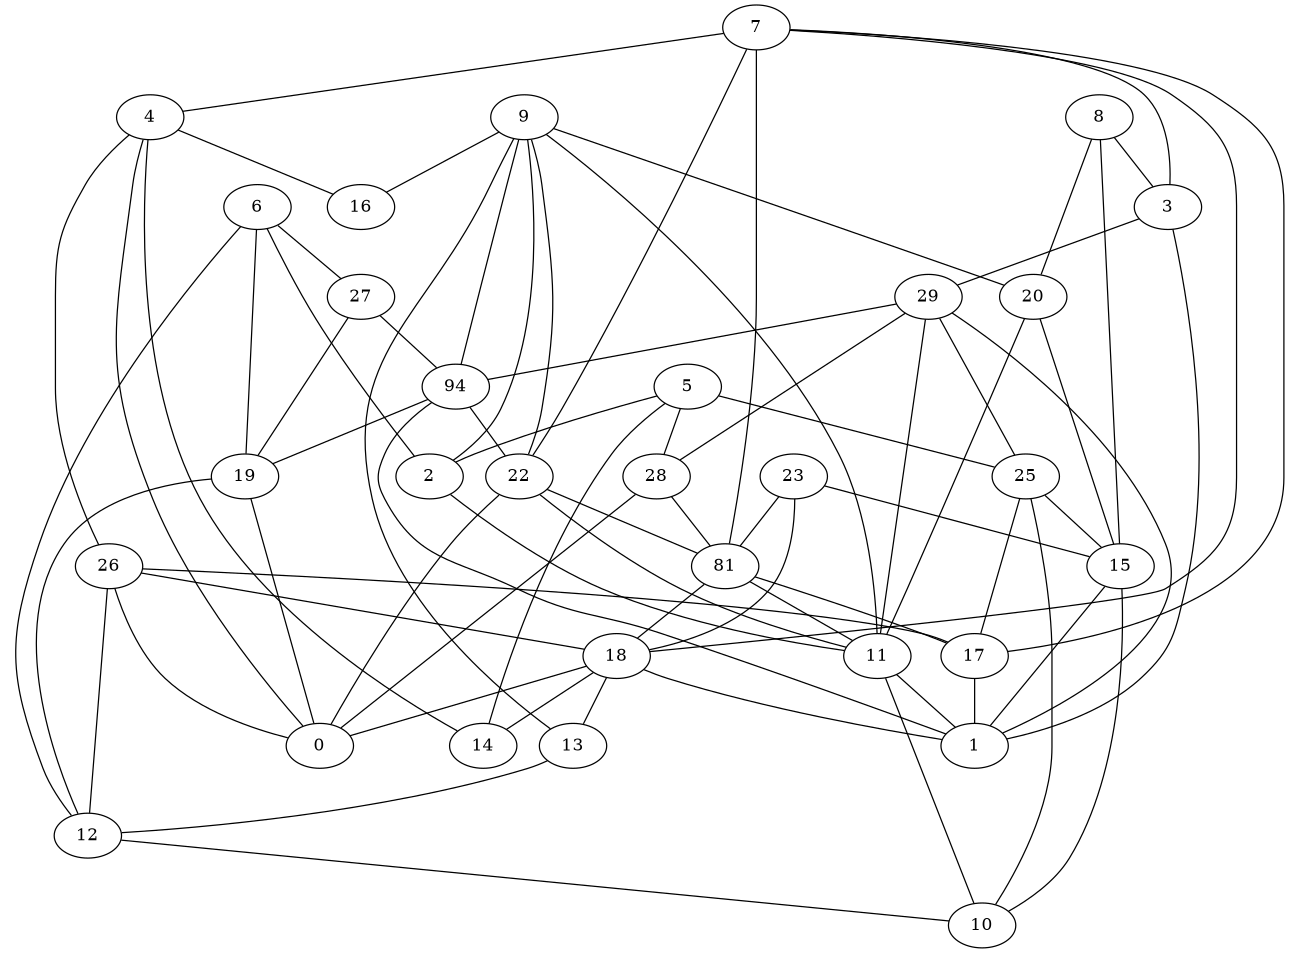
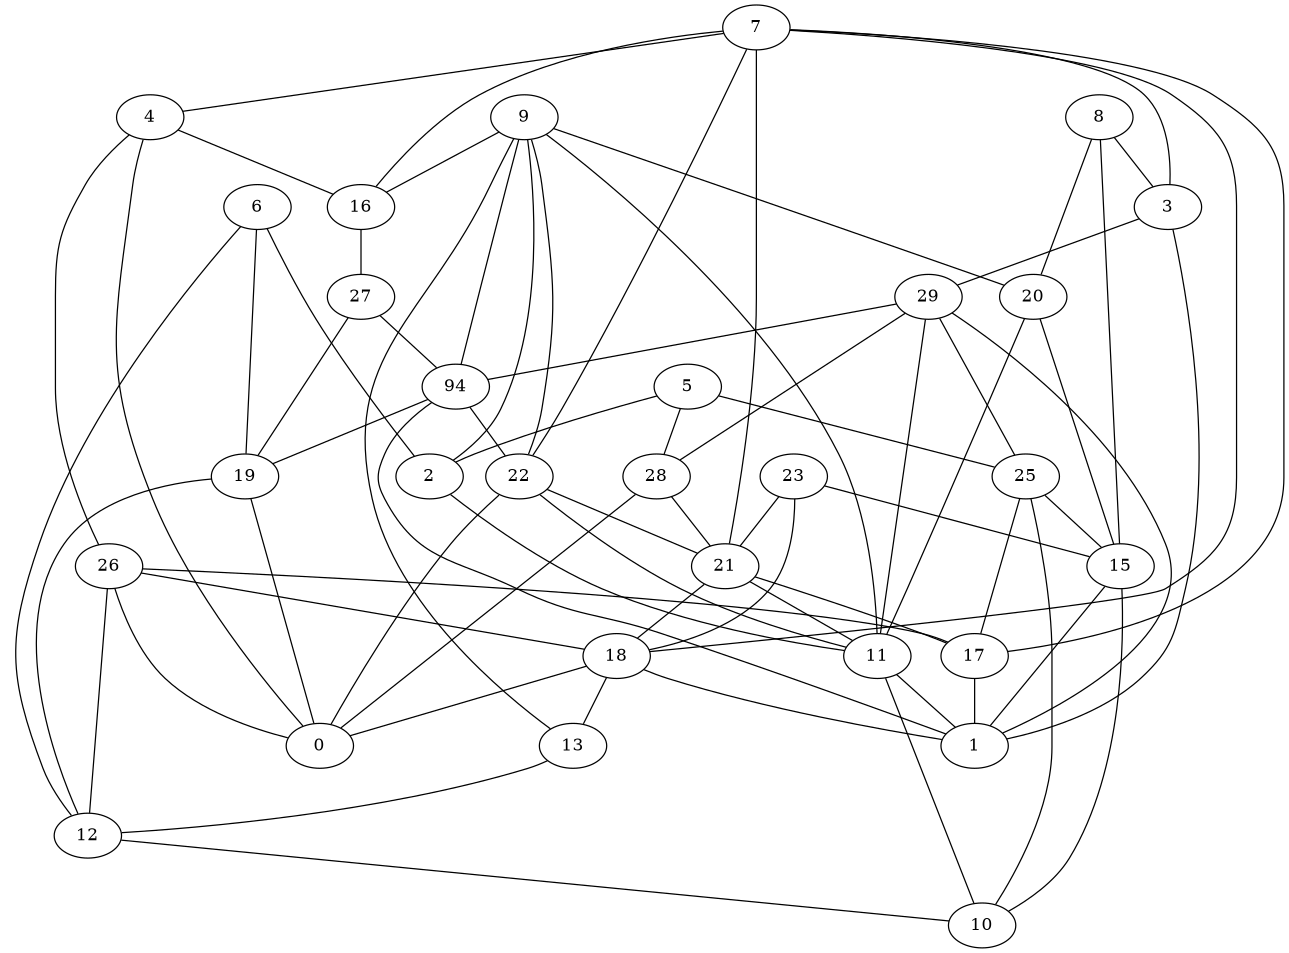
none -> (532, 72)
(309, 252) -> (361, 252)
(725, 566) -> (725, 566)
(483, 746) -> none
